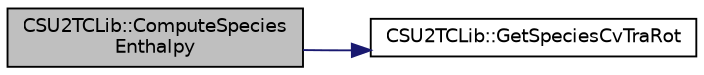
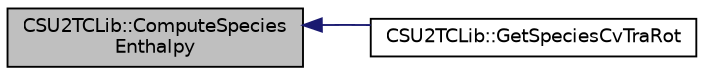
(327, 50) -> (346, 25)
